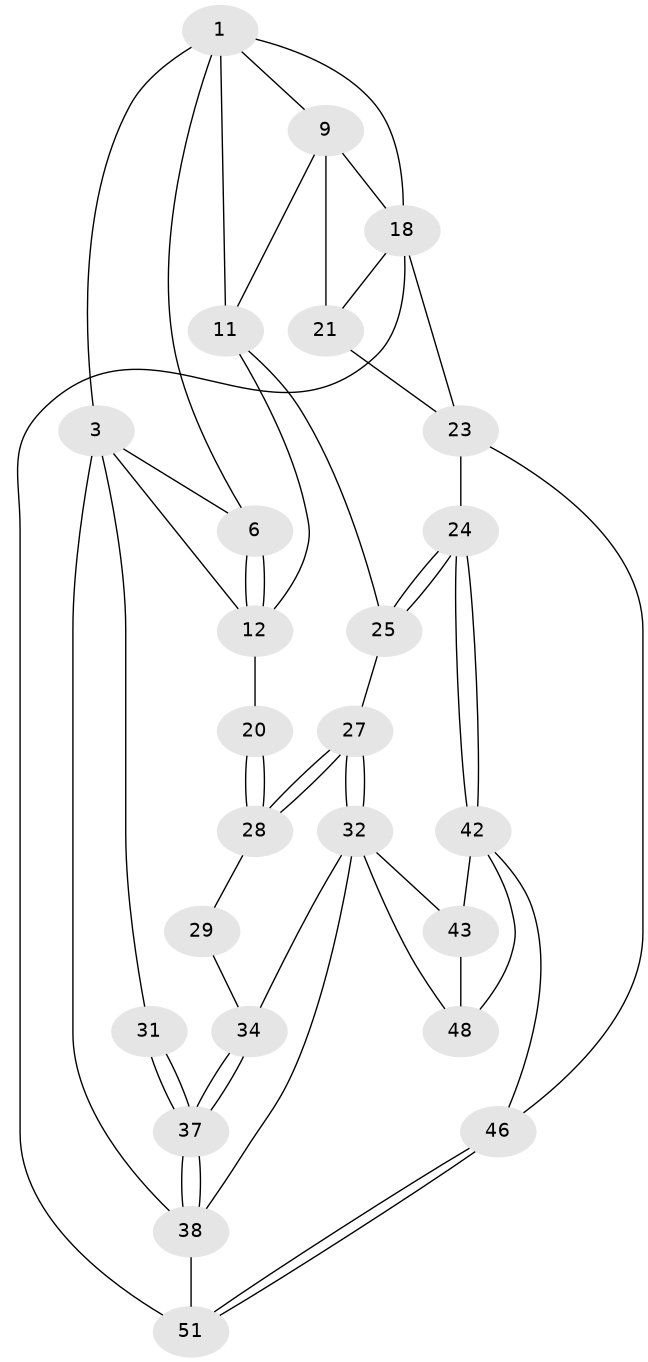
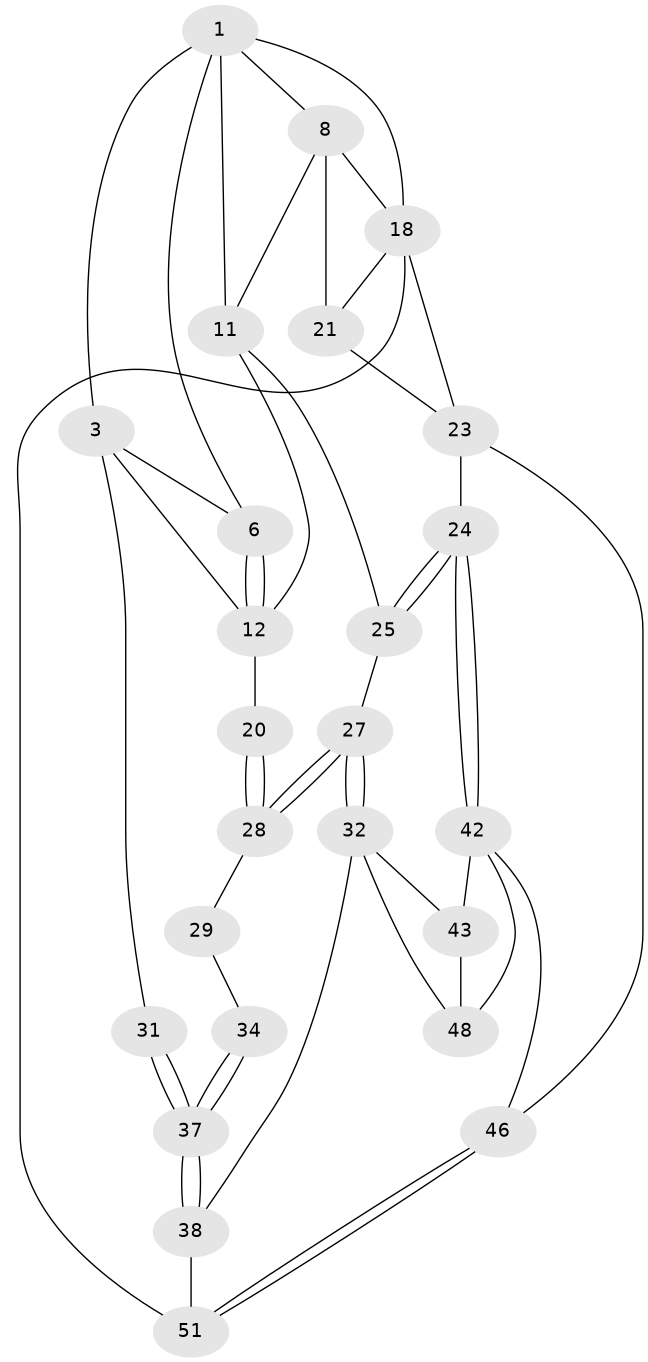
(326, 131) -> (326, 131)
(73, 848) -> none
(299, 930) -> none
